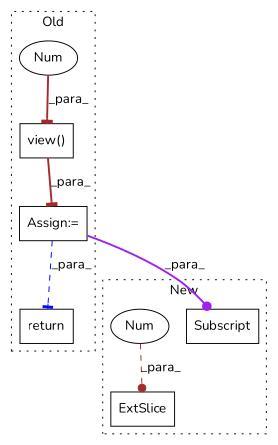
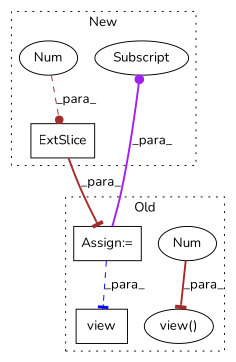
(47, 141) -> (179, 326)
(50, 180) -> (81, 190)
(47, 326) -> (102, 326)
(223, 326) -> (142, 58)
